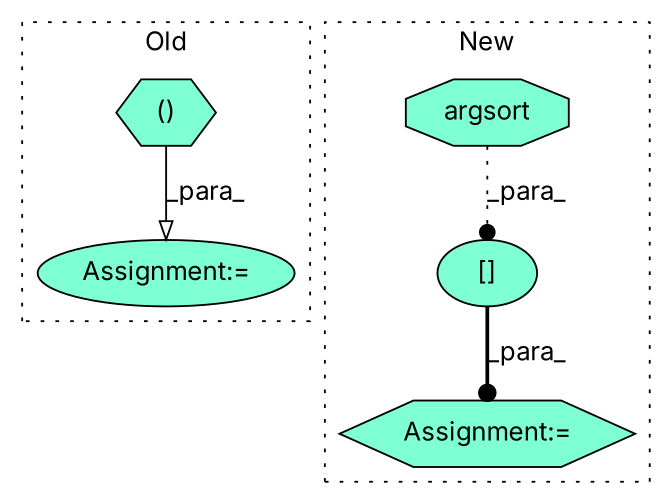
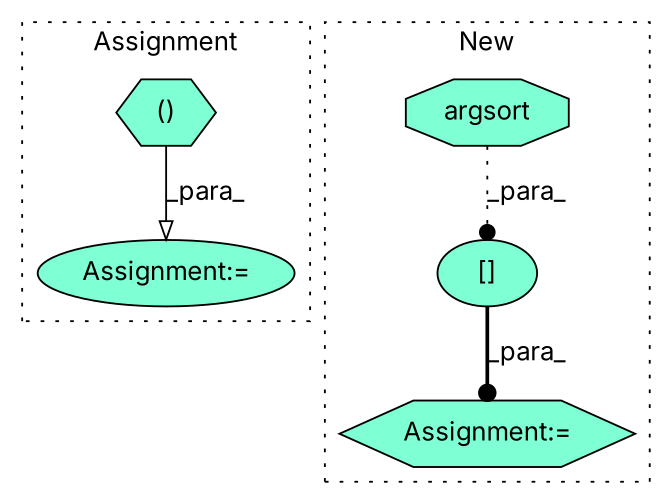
(166, 43) -> (166, 43)
